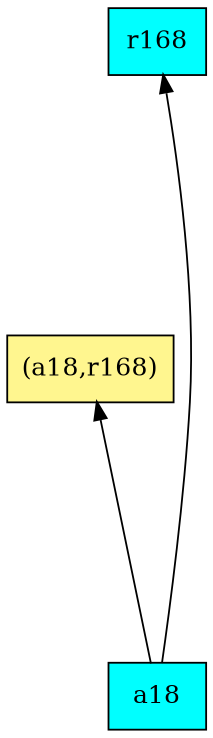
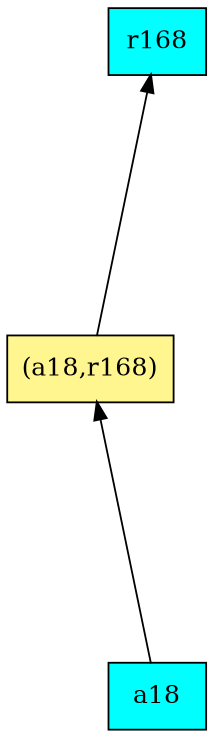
(191, 378) -> (122, 214)
